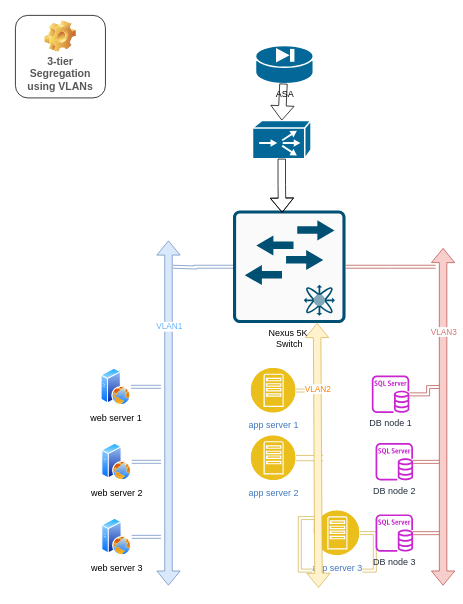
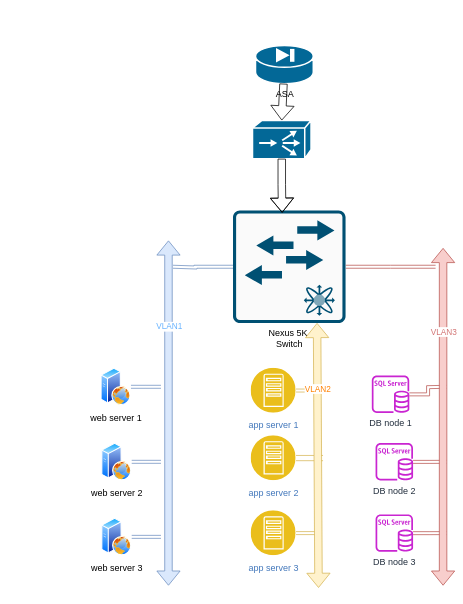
(60, 57) -> none
(337, 533) -> (273, 533)
